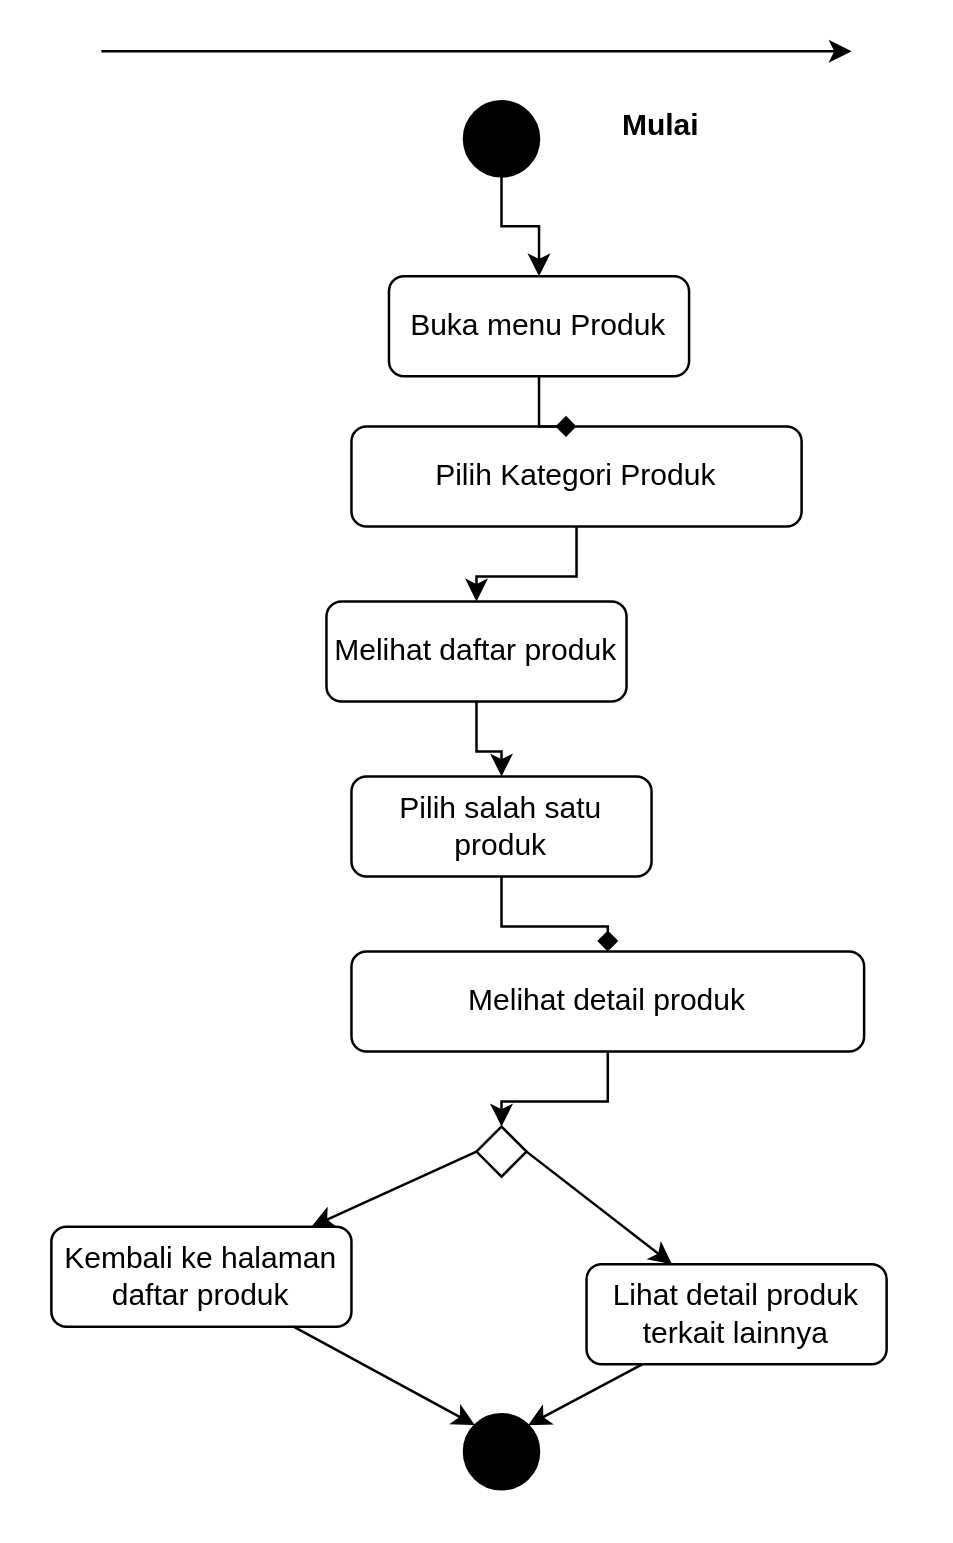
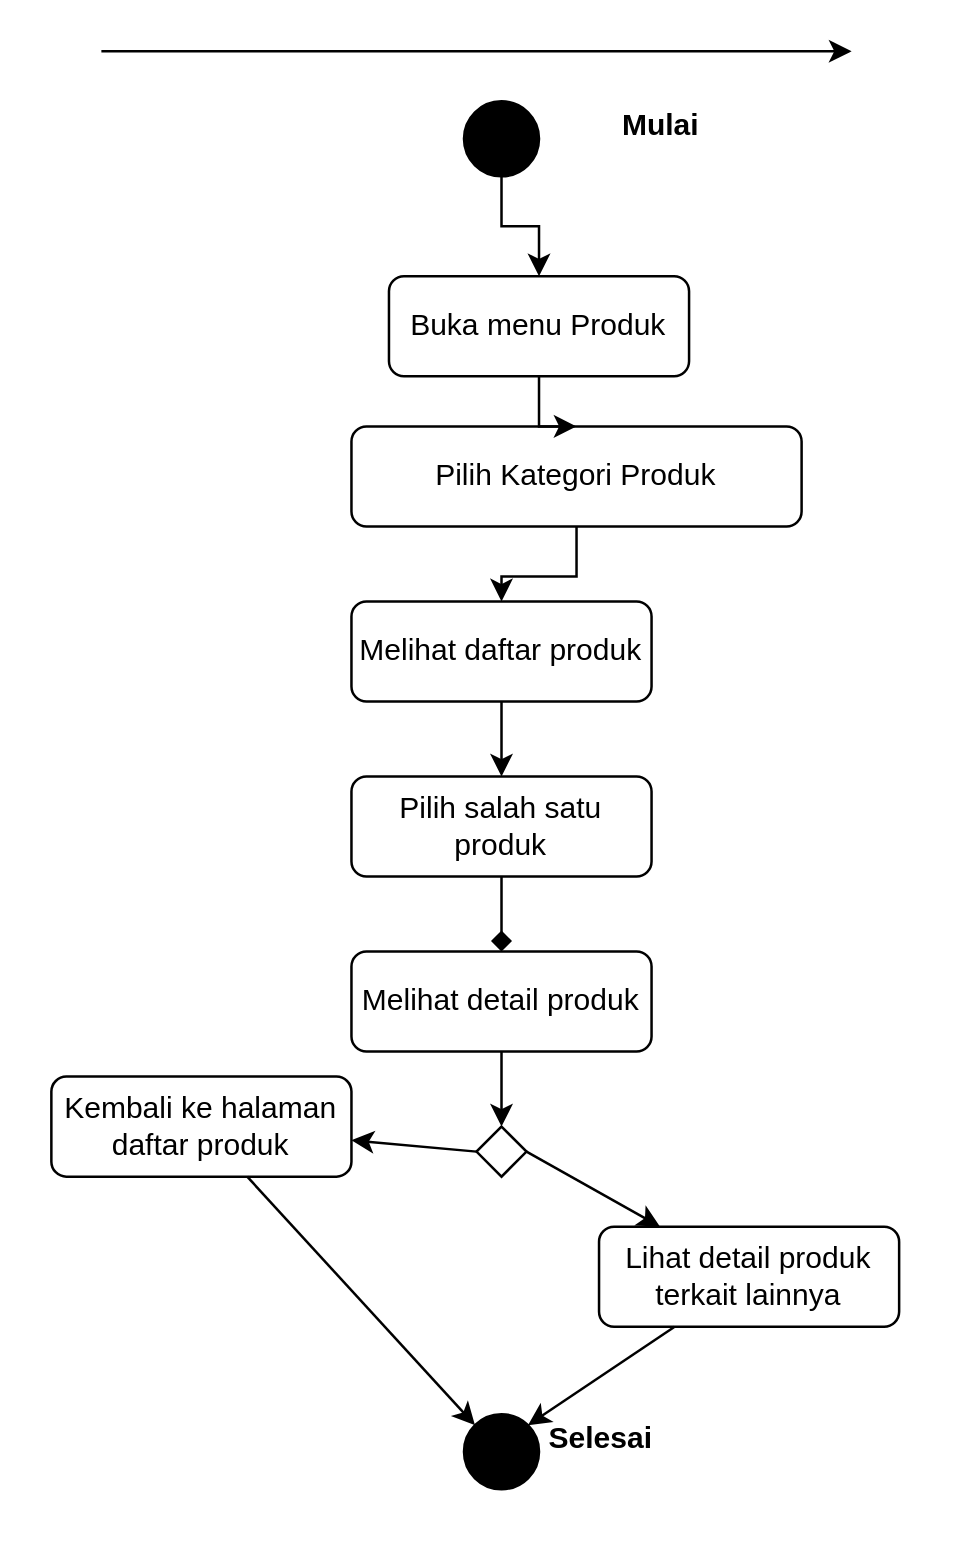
(556, 426) -> (557, 426)
(476, 651) -> (501, 651)
(608, 1001) -> (501, 1001)
(201, 1276) -> (201, 1126)
(736, 1314) -> (749, 1276)
none -> (601, 1439)
